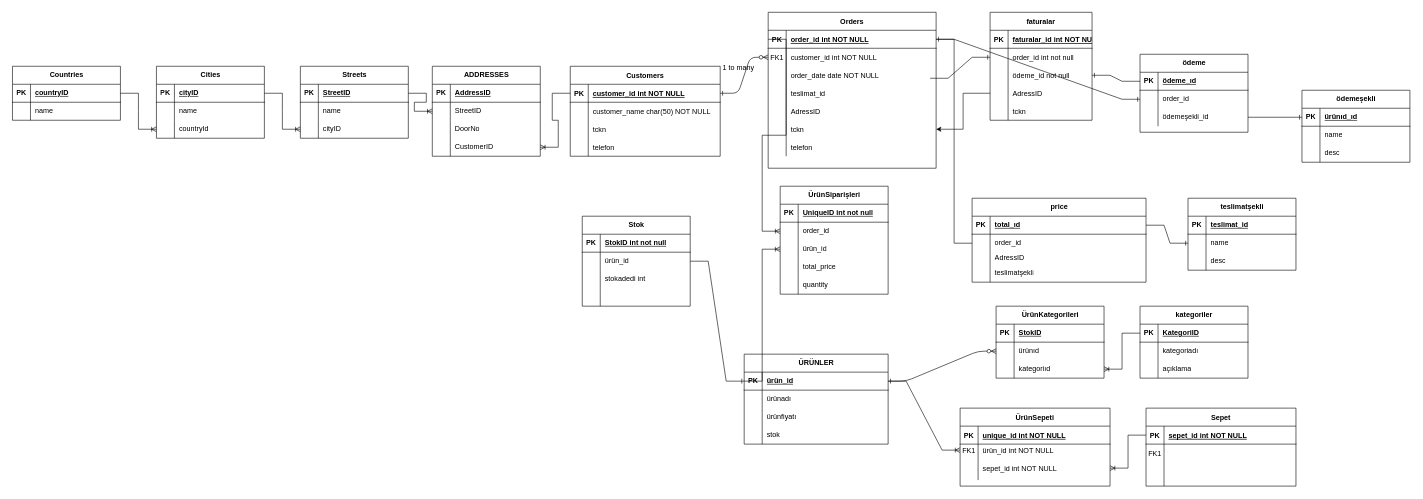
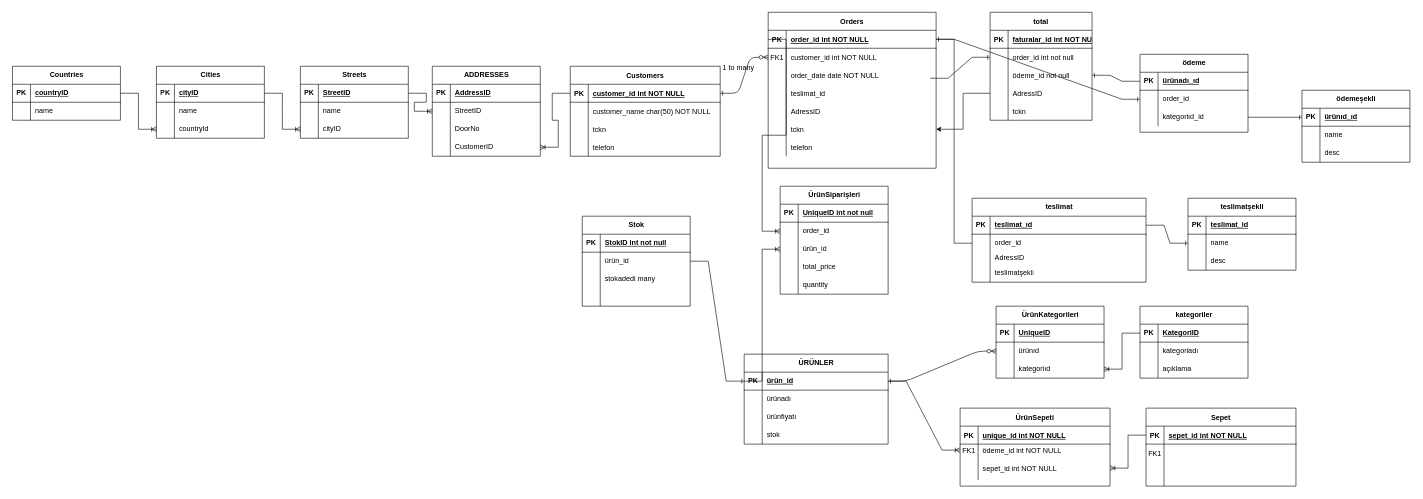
(1041, 22) -> (1041, 22)
(1179, 81) -> (1183, 81)
(1187, 117) -> (1187, 117)
(1060, 207) -> (1060, 207)
(1010, 225) -> (1015, 225)
(629, 279) -> (631, 279)
(1031, 333) -> (1034, 333)
(1018, 451) -> (1020, 451)
